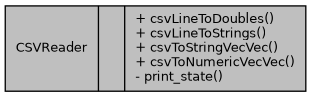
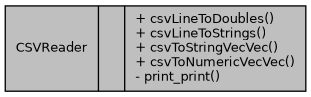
(179, 77) -> (178, 77)
